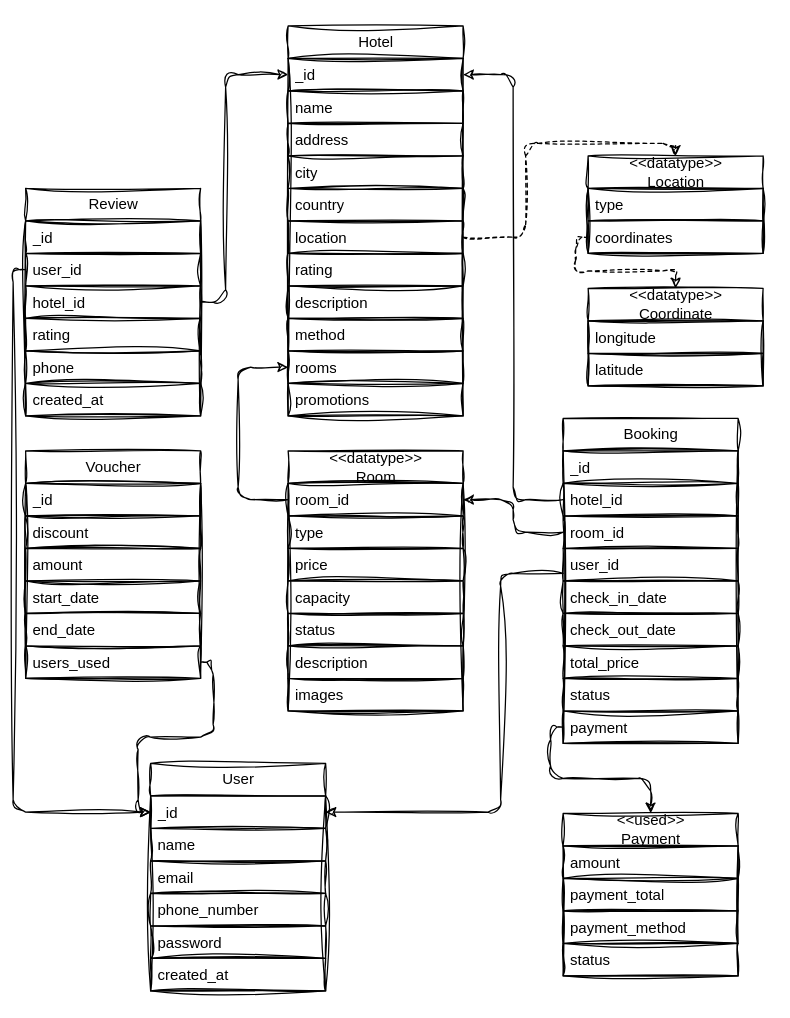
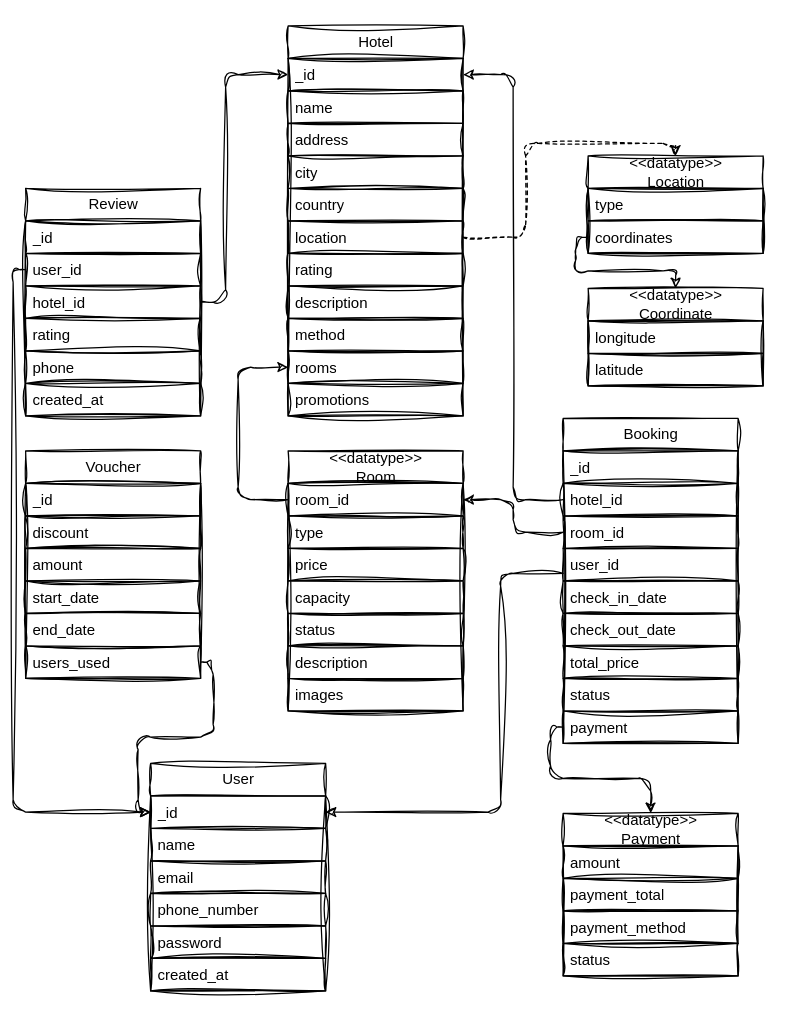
(613, 271) -> (613, 271)
(651, 829) -> (651, 829)
